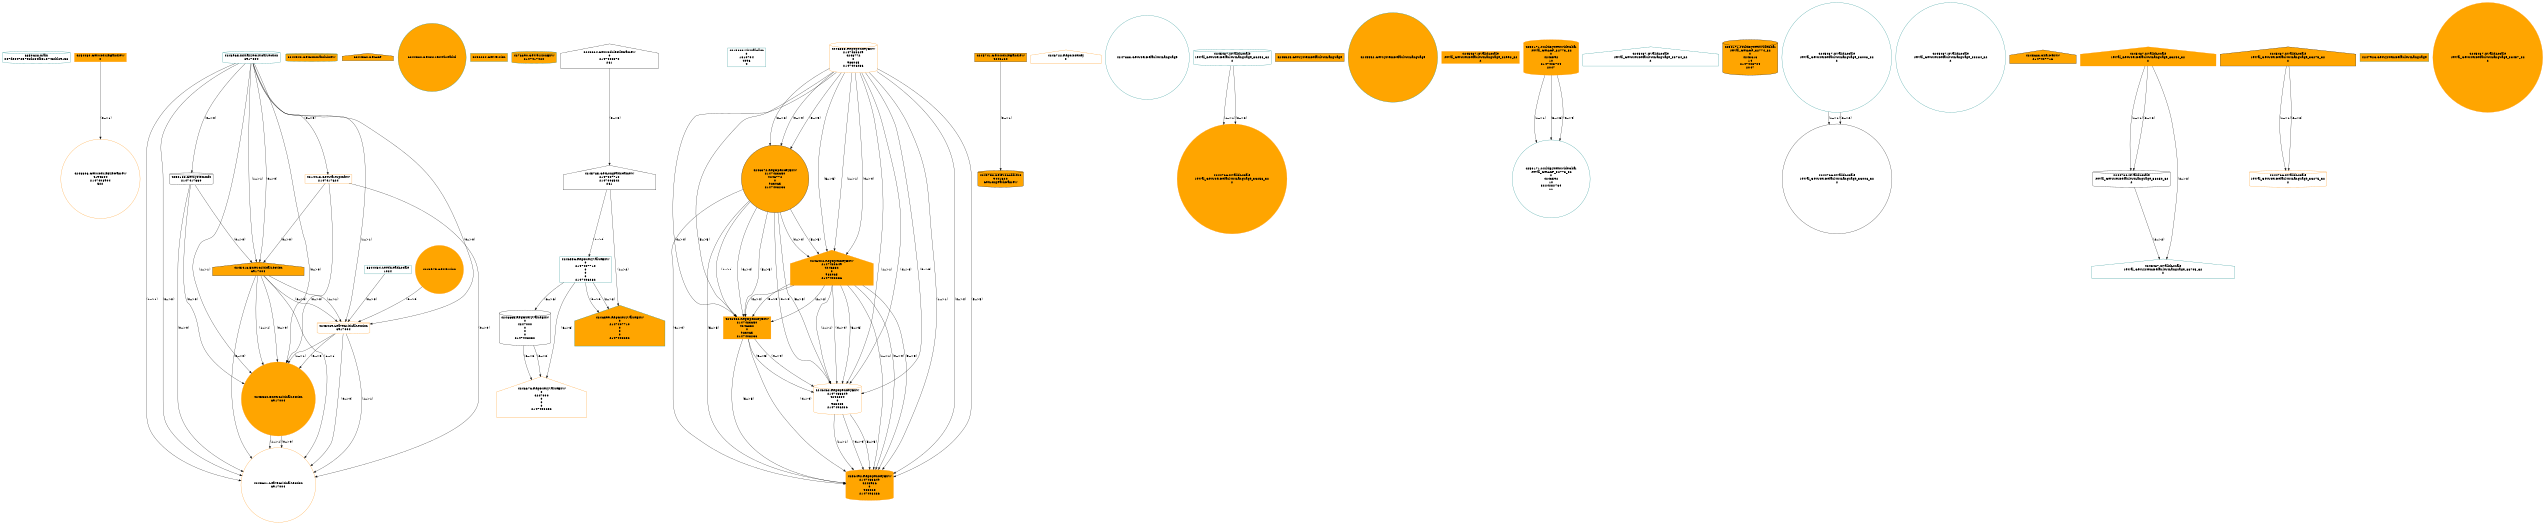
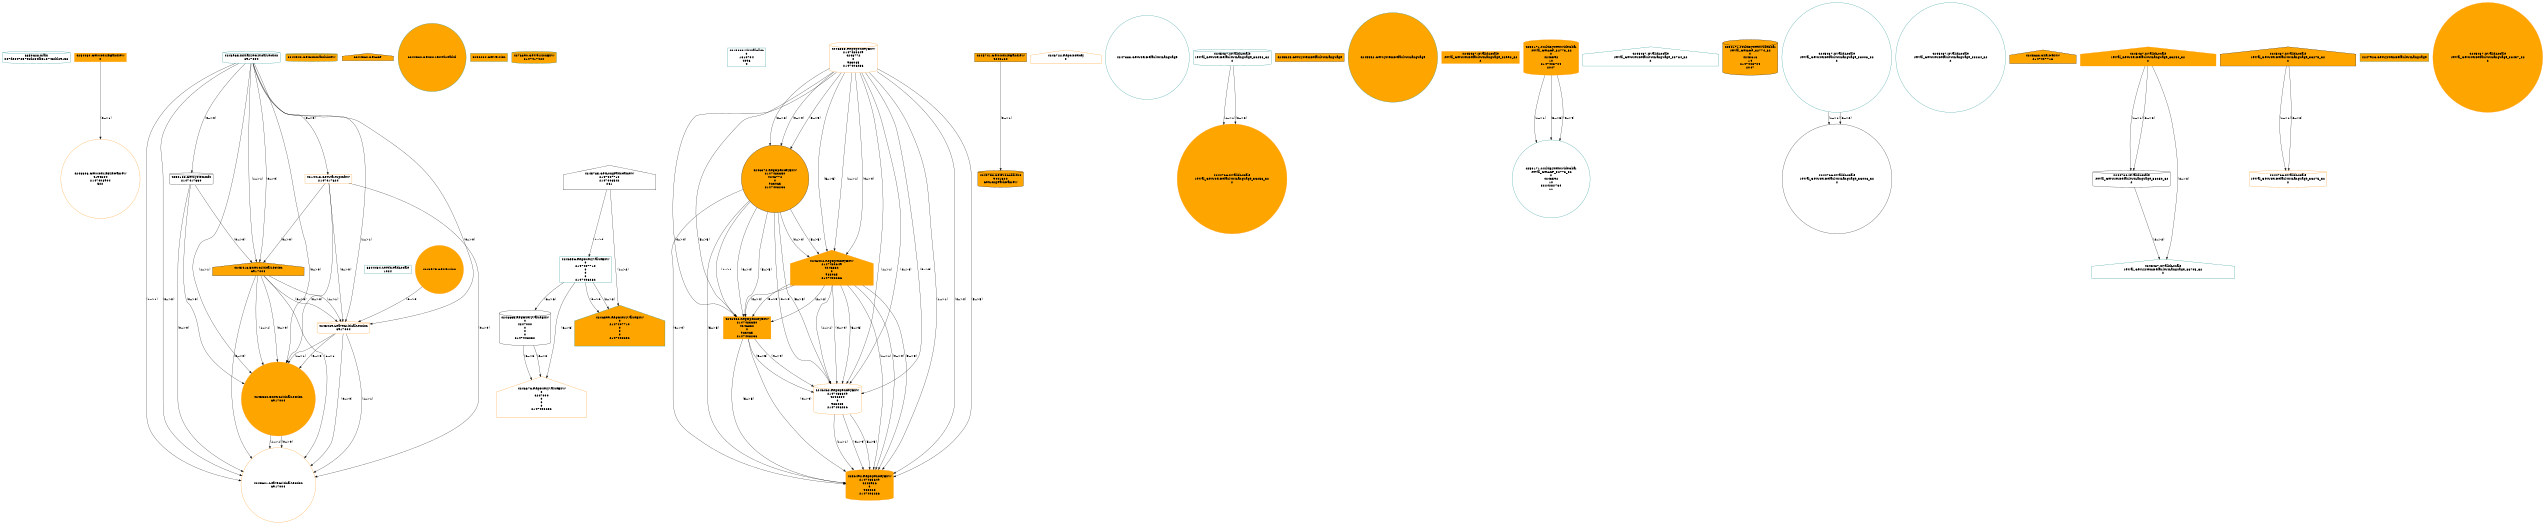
(610, 57) -> none
(367, 297) -> (336, 251)
